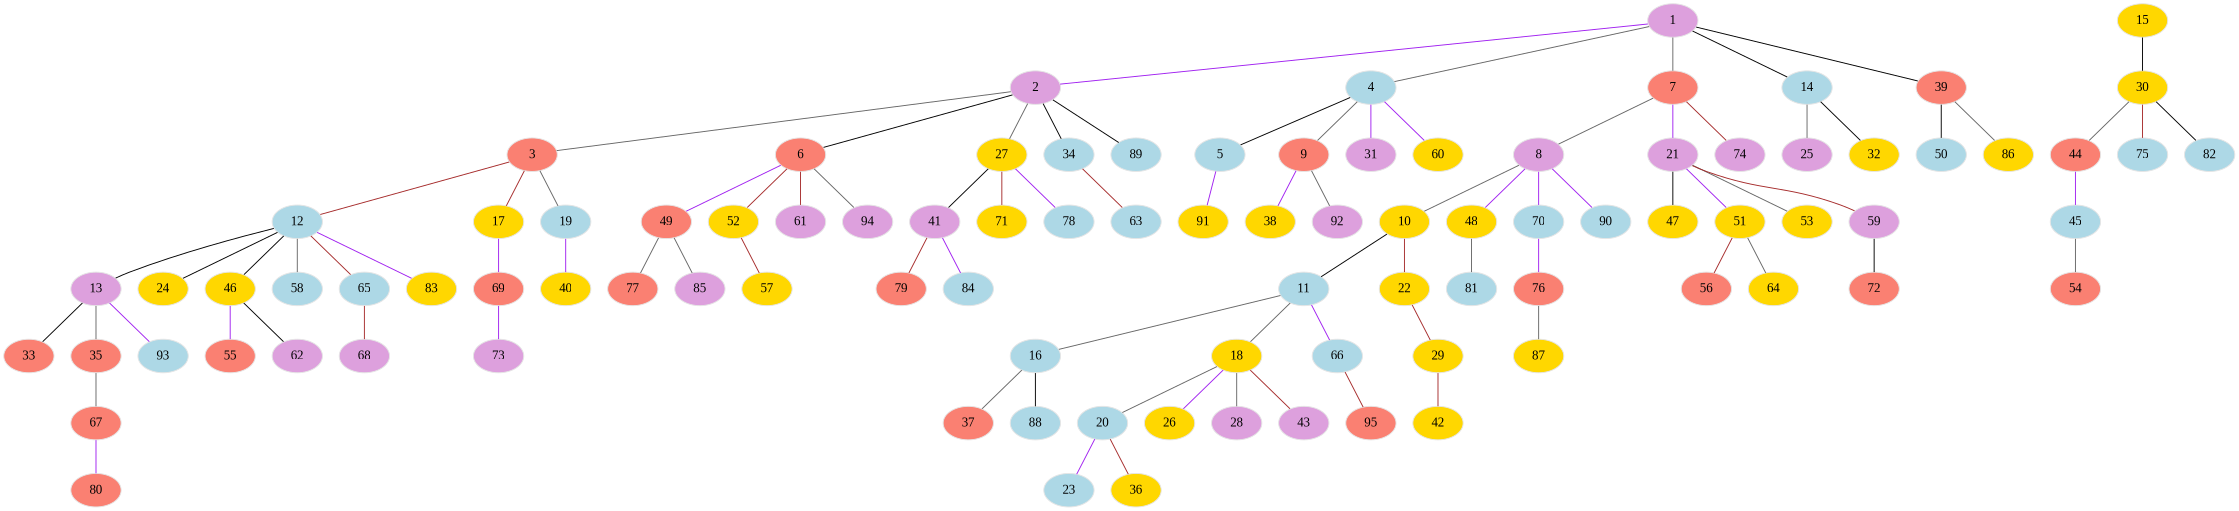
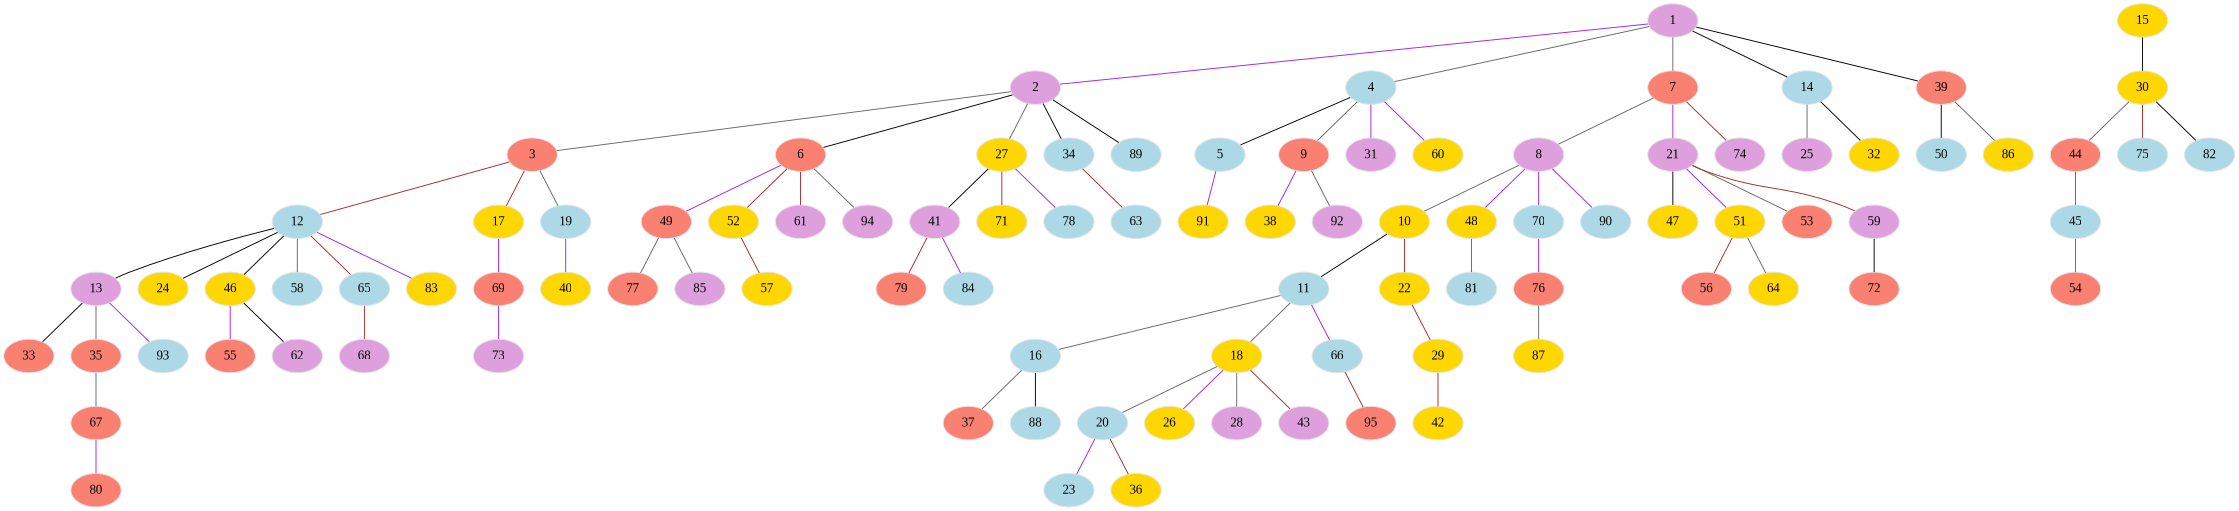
(1807, 222) -> (1807, 222)
